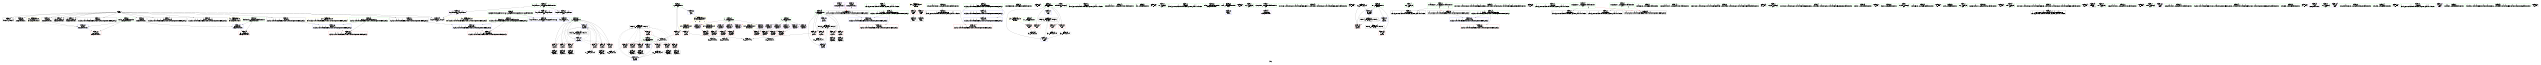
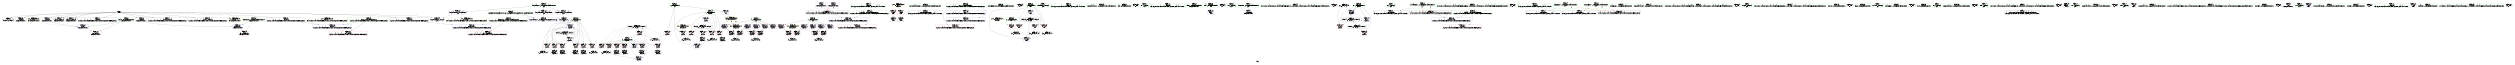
none -> (819, 40)
